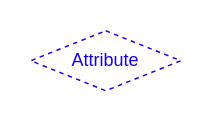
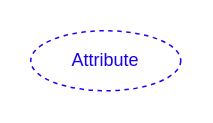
(106, 61) -> (106, 61)
